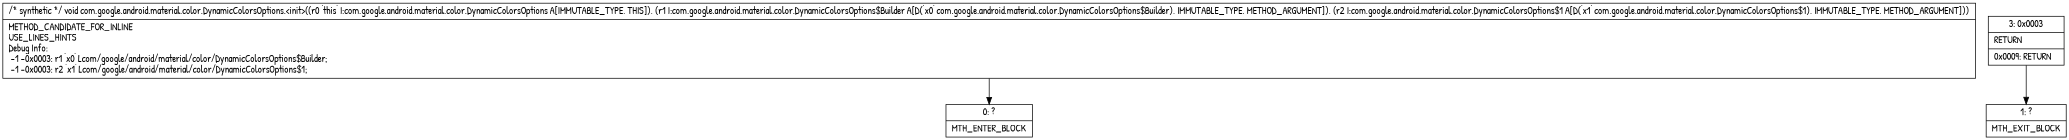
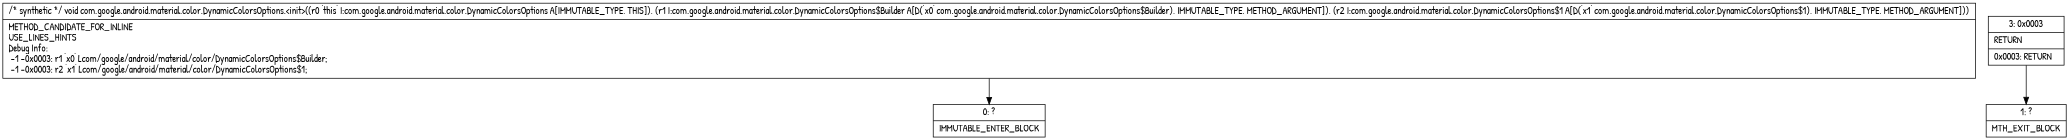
(2026, 57) -> (2026, 57)
(989, 129) -> (989, 129)
